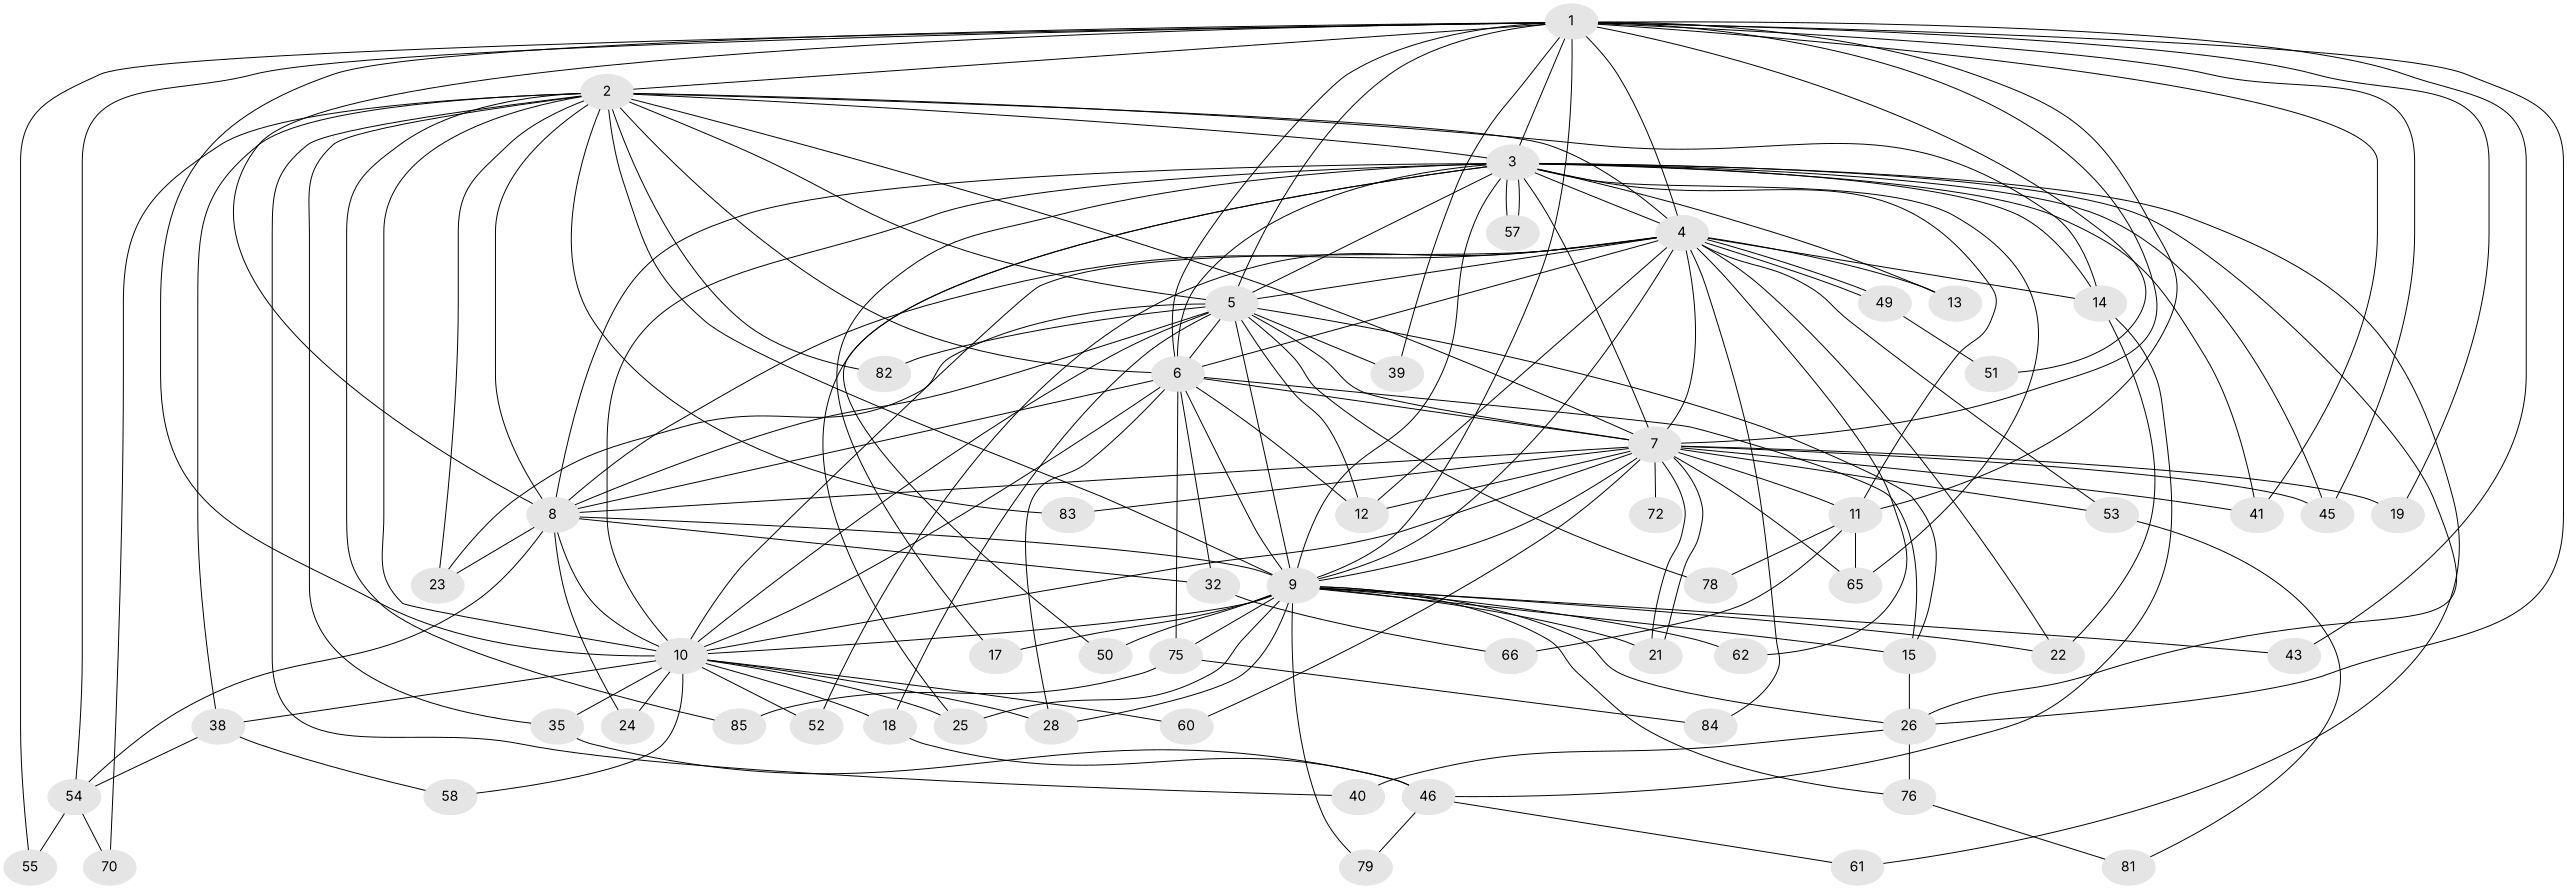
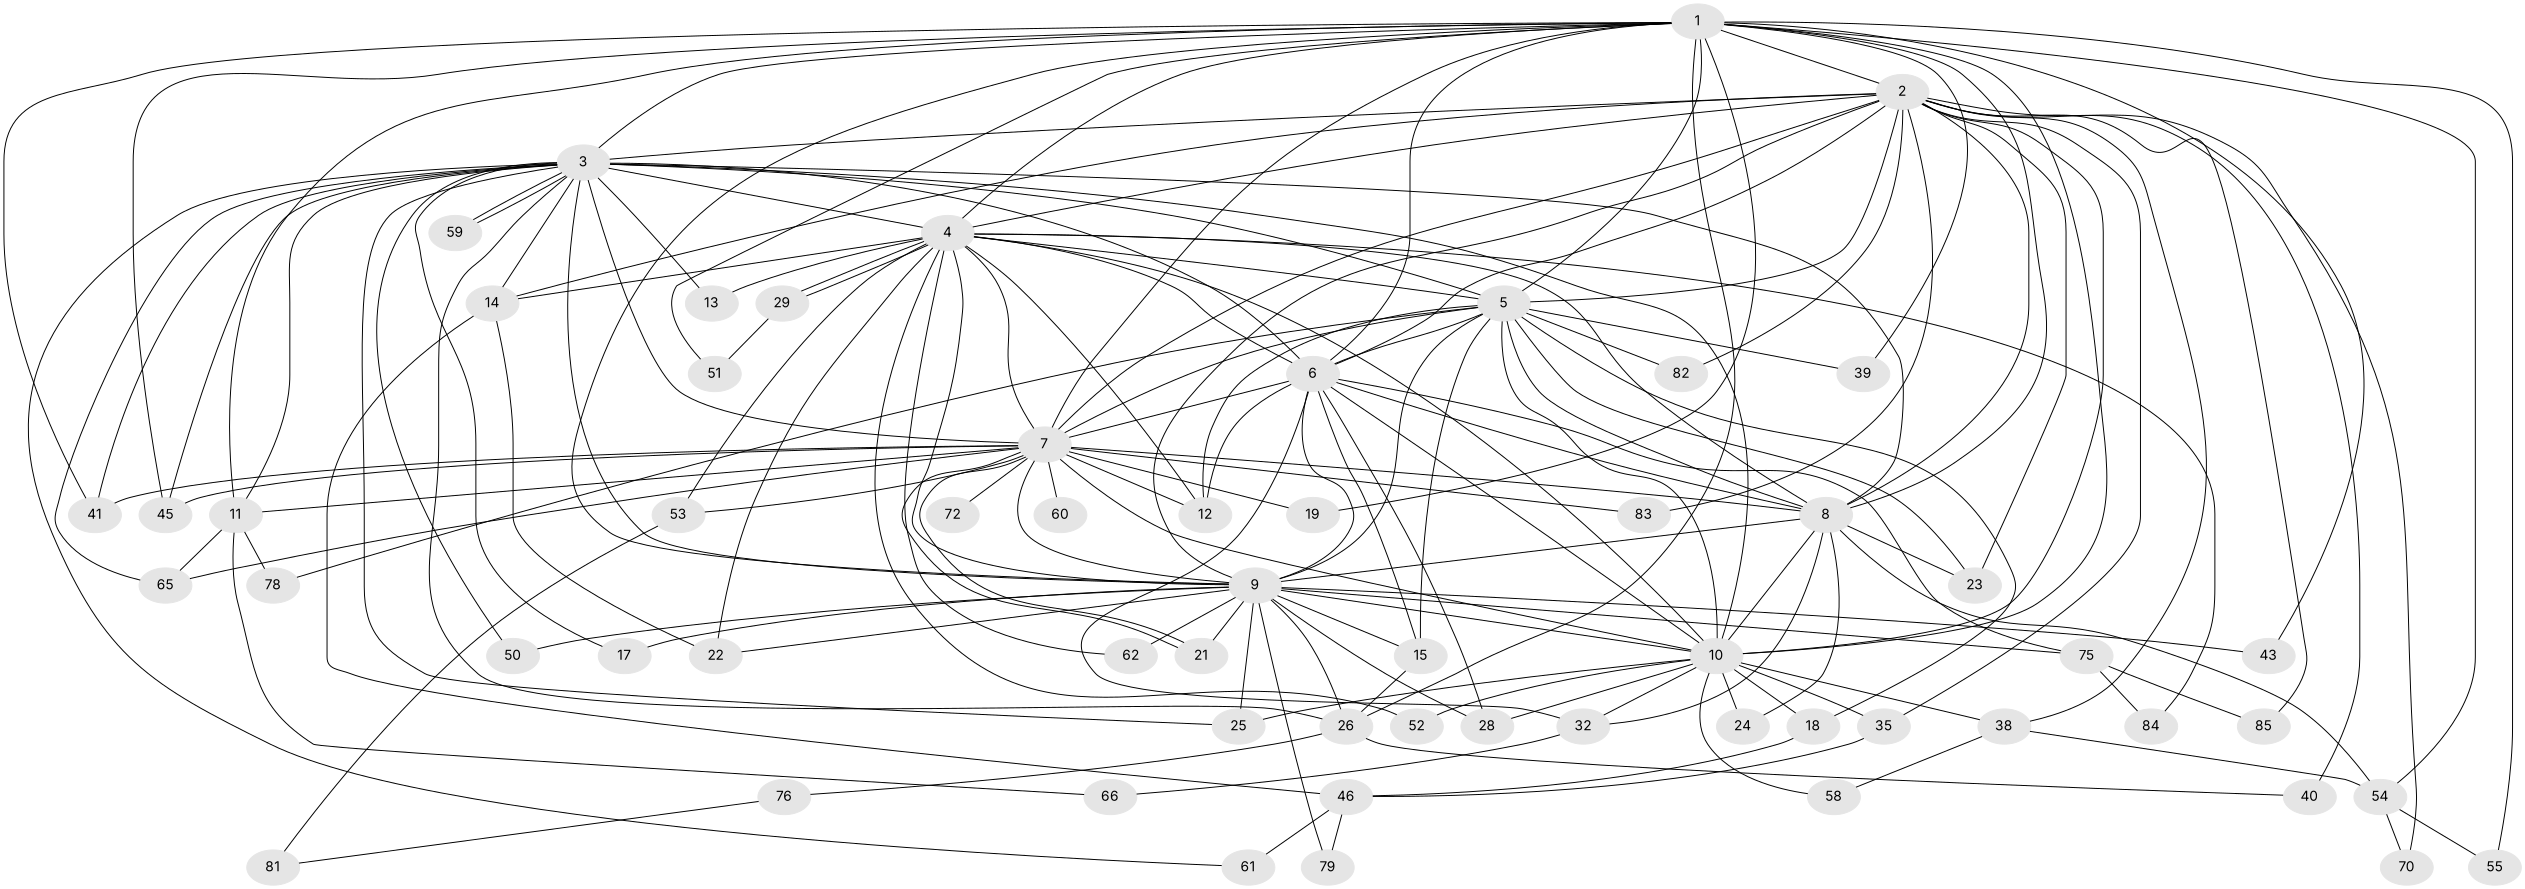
(1513, 233) -> (455, 233)
(1885, 304) -> (782, 304)
(901, 684) -> (1650, 691)
(1598, 692) -> none
